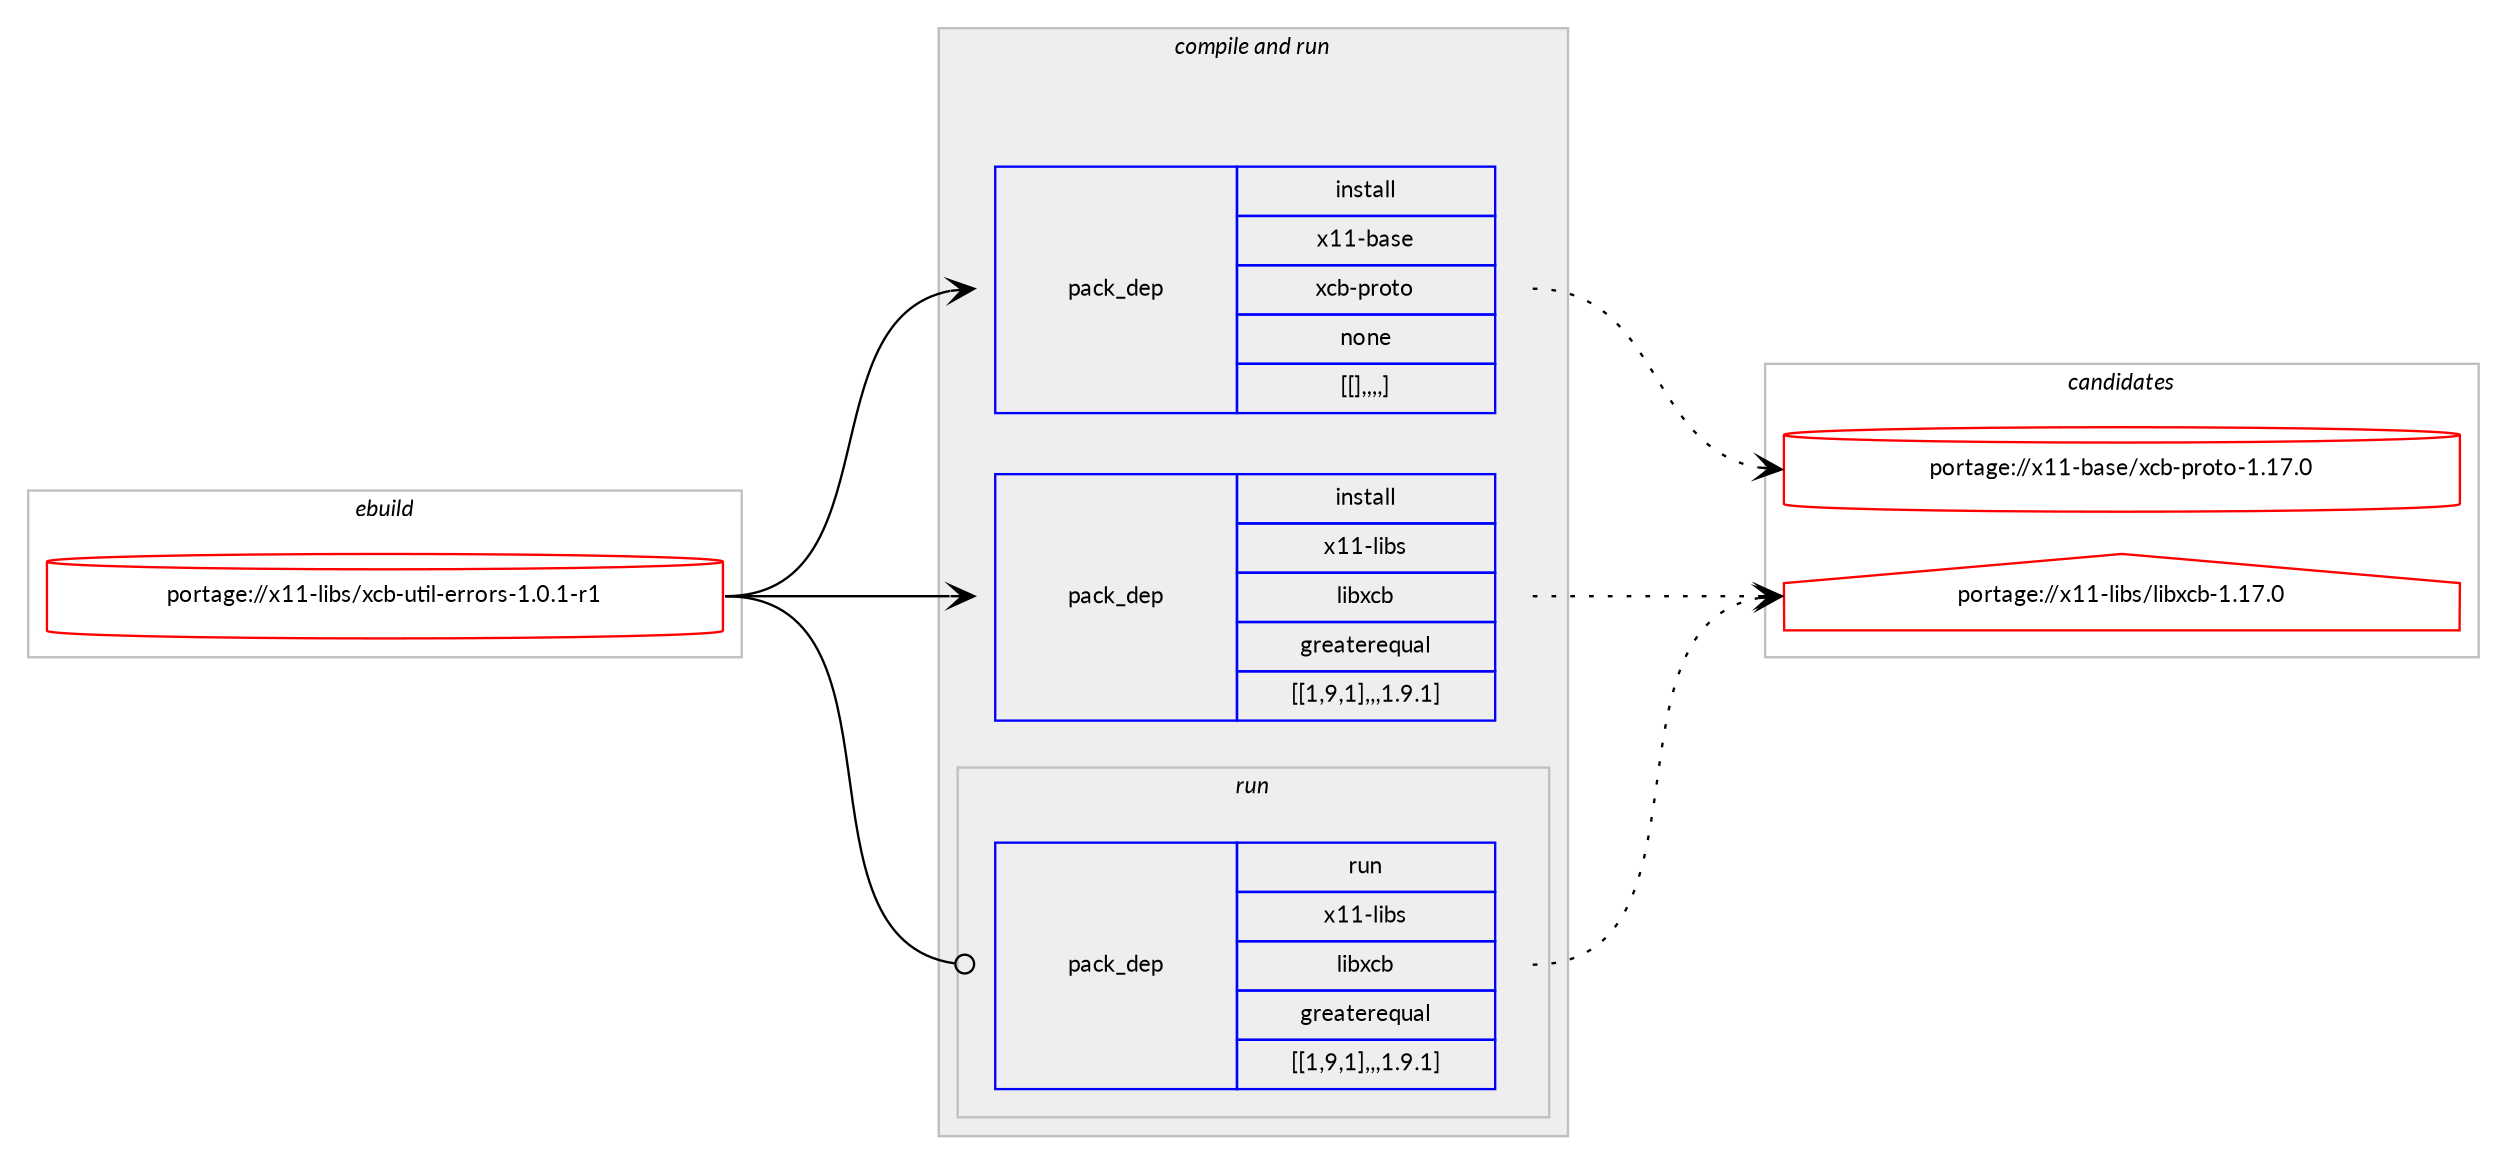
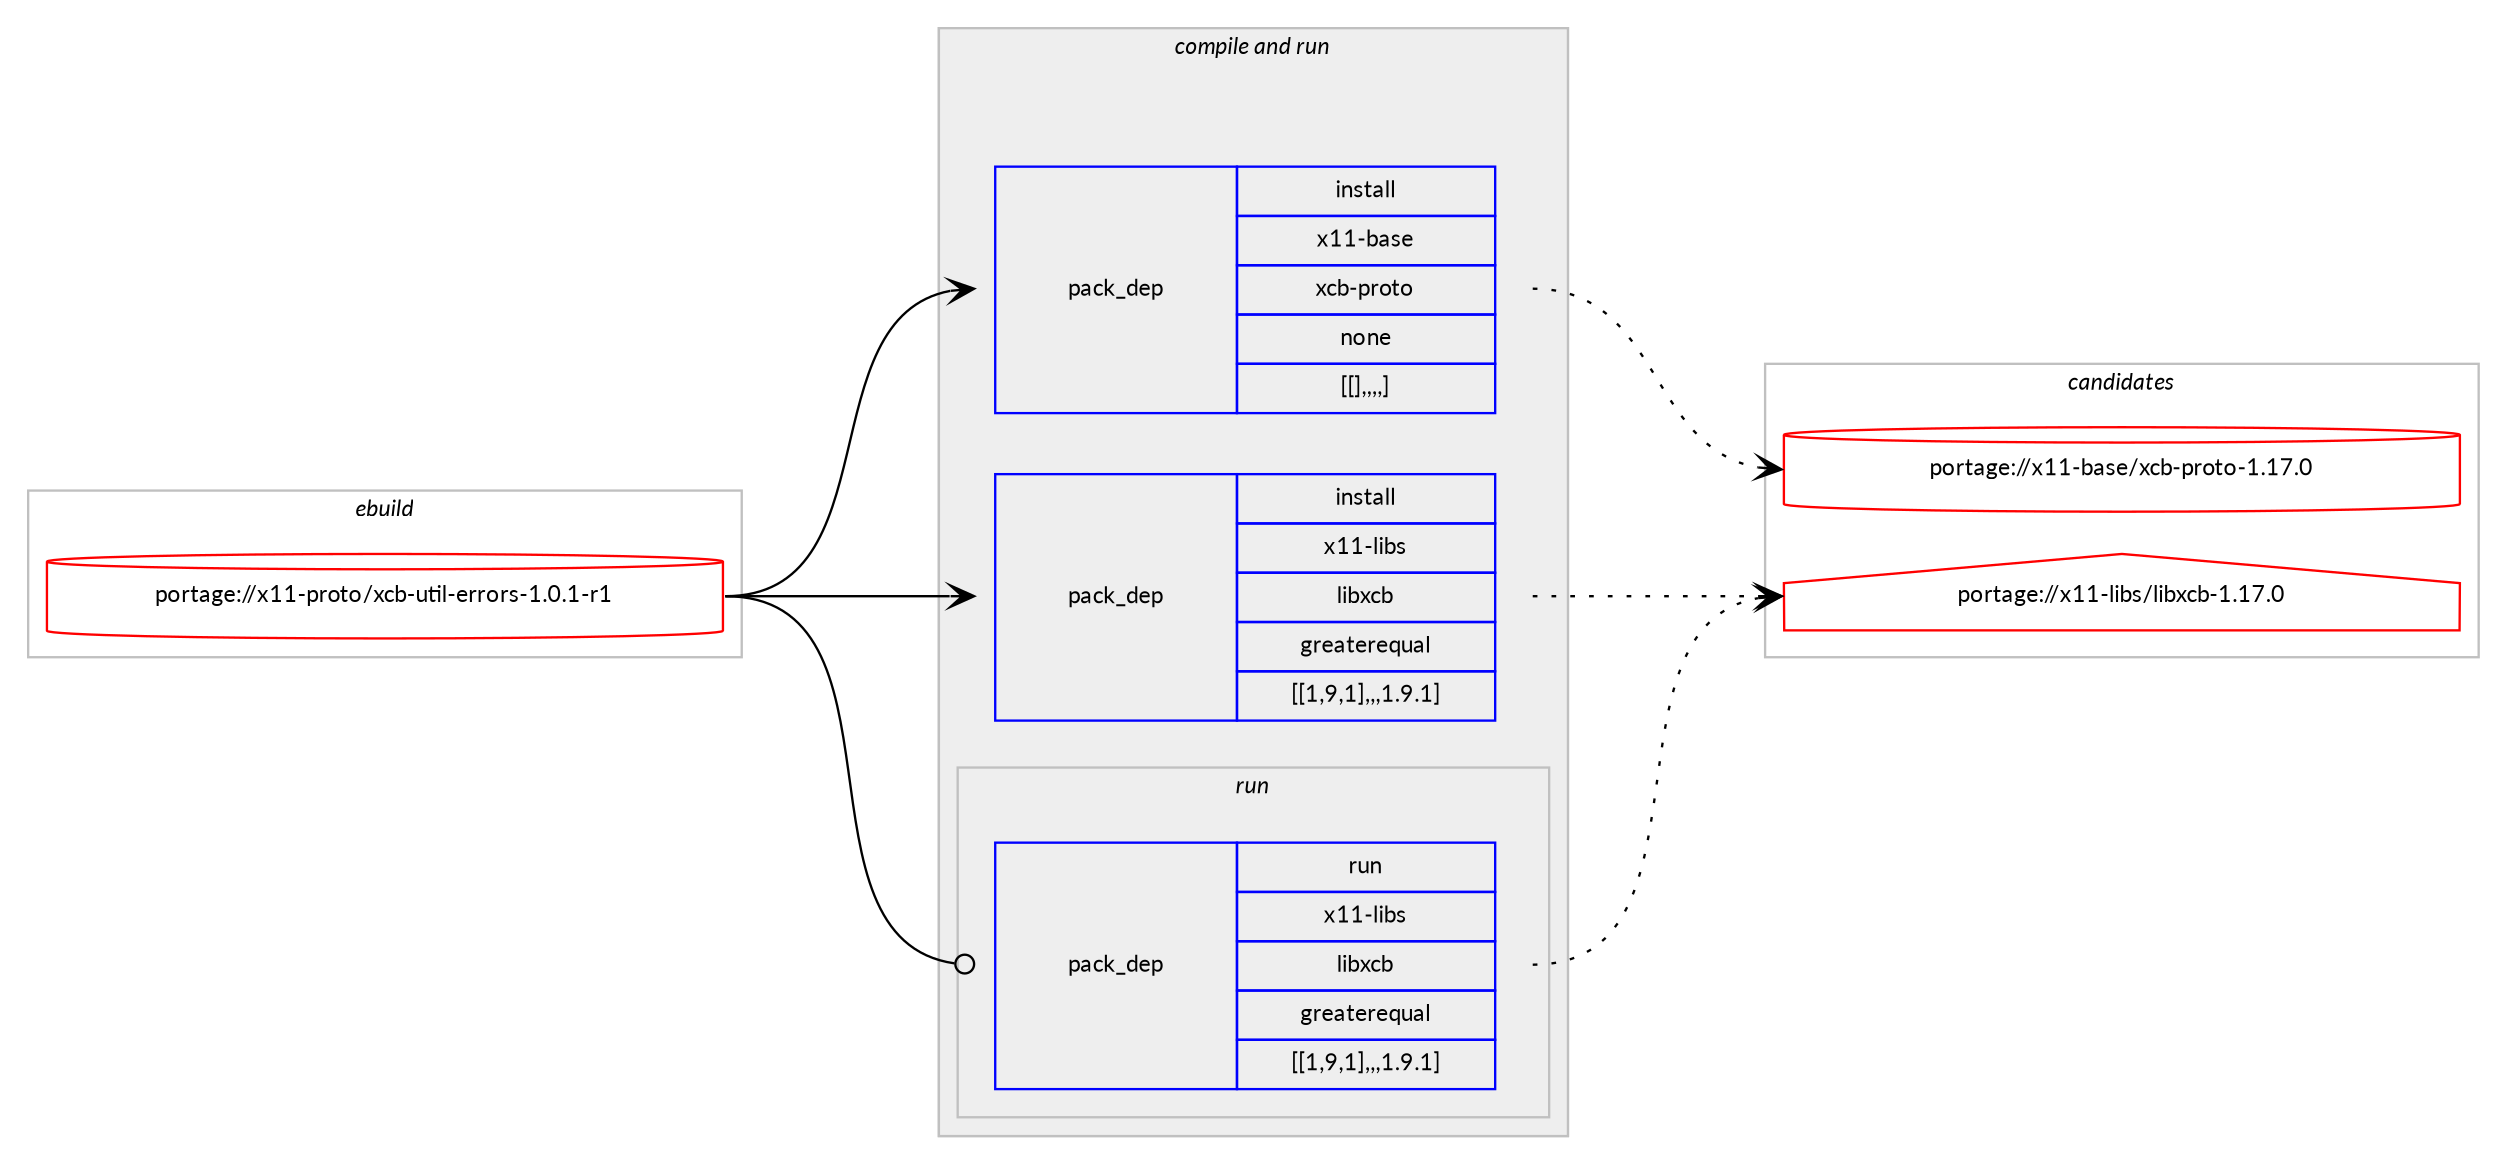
(385, 596) -> (385, 596)
